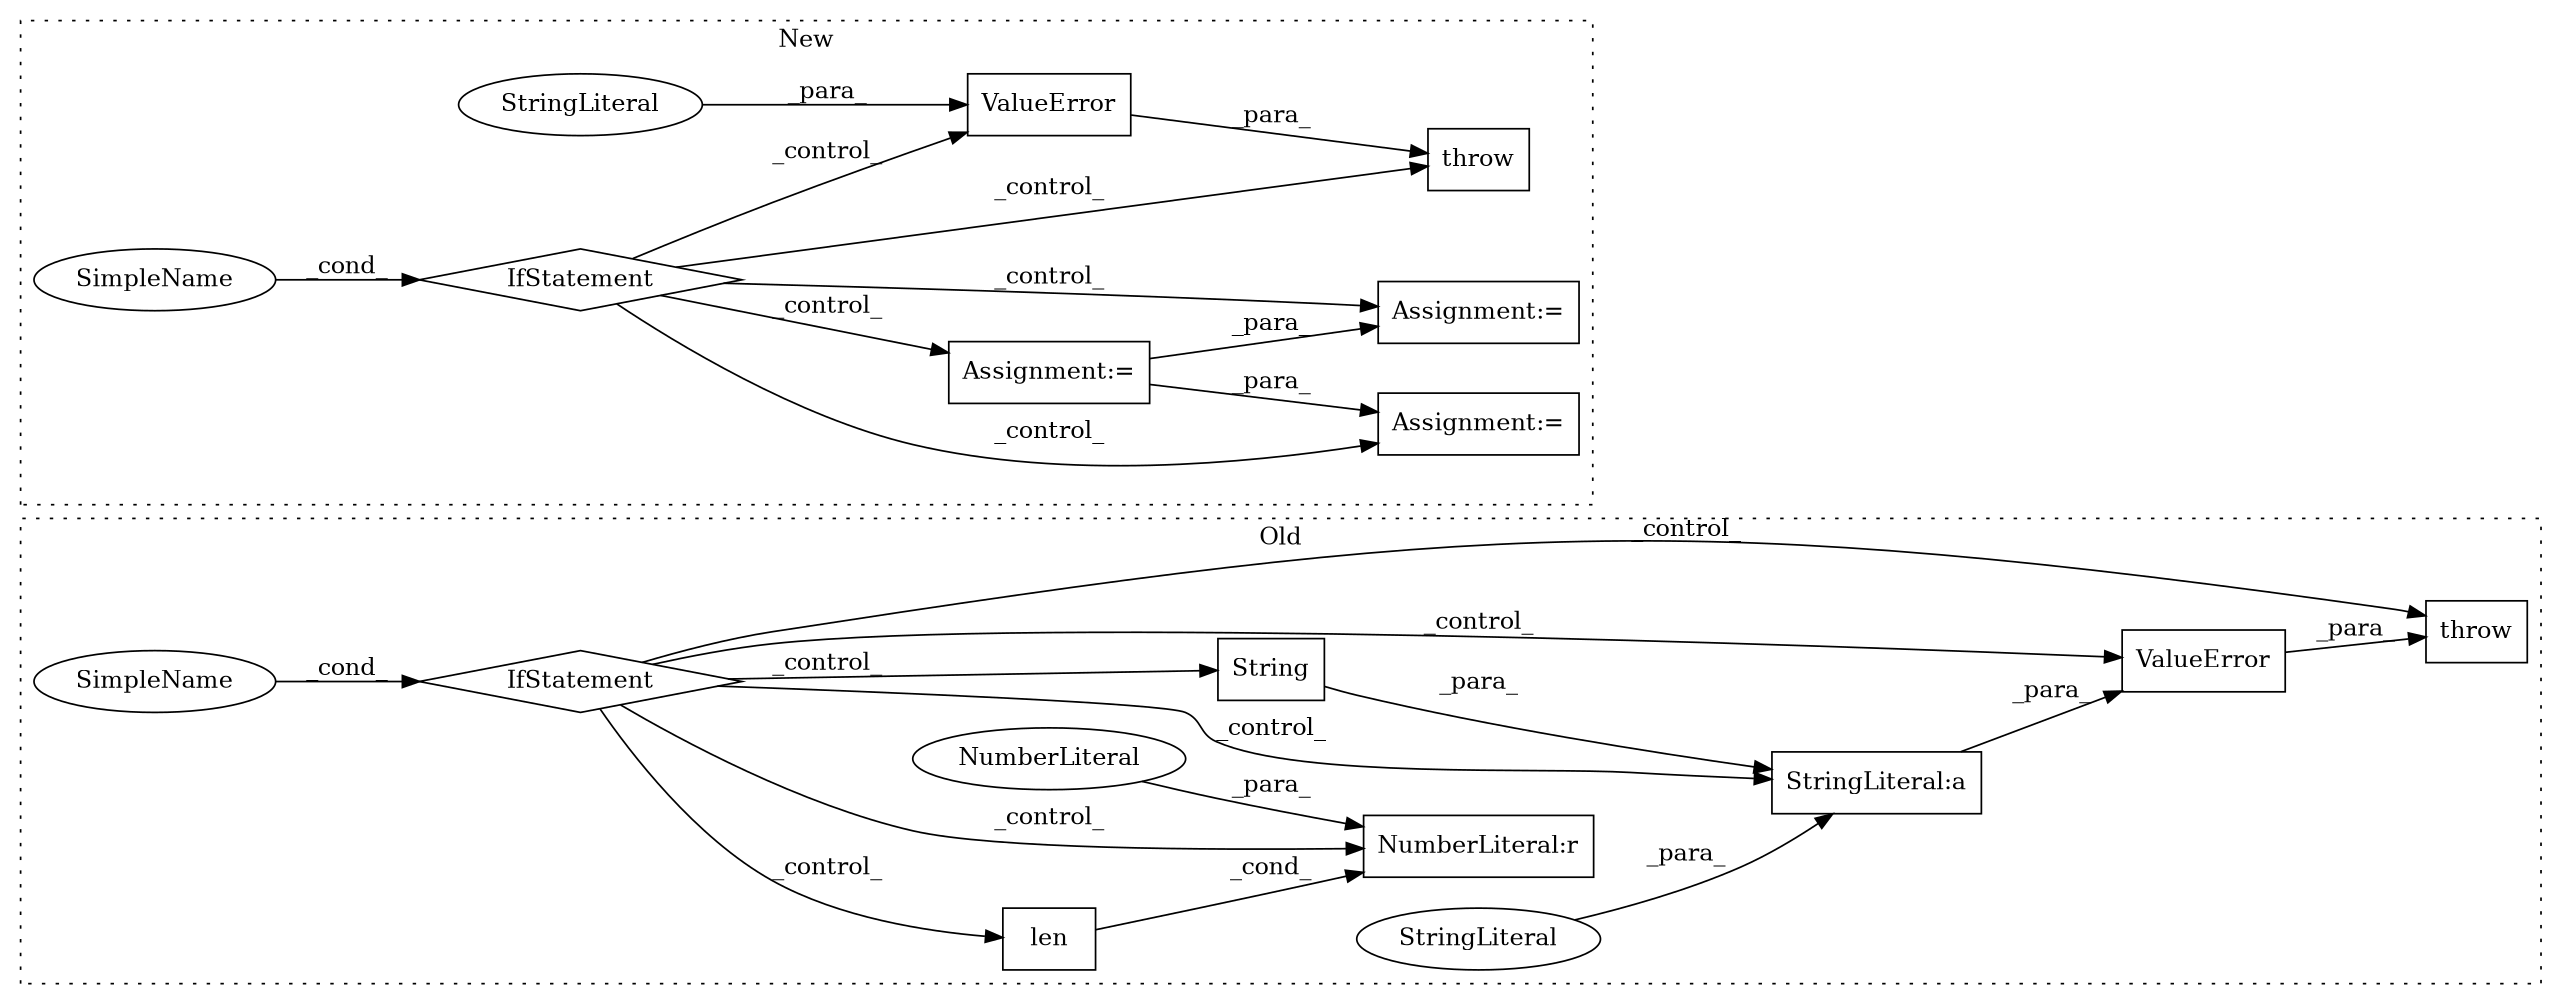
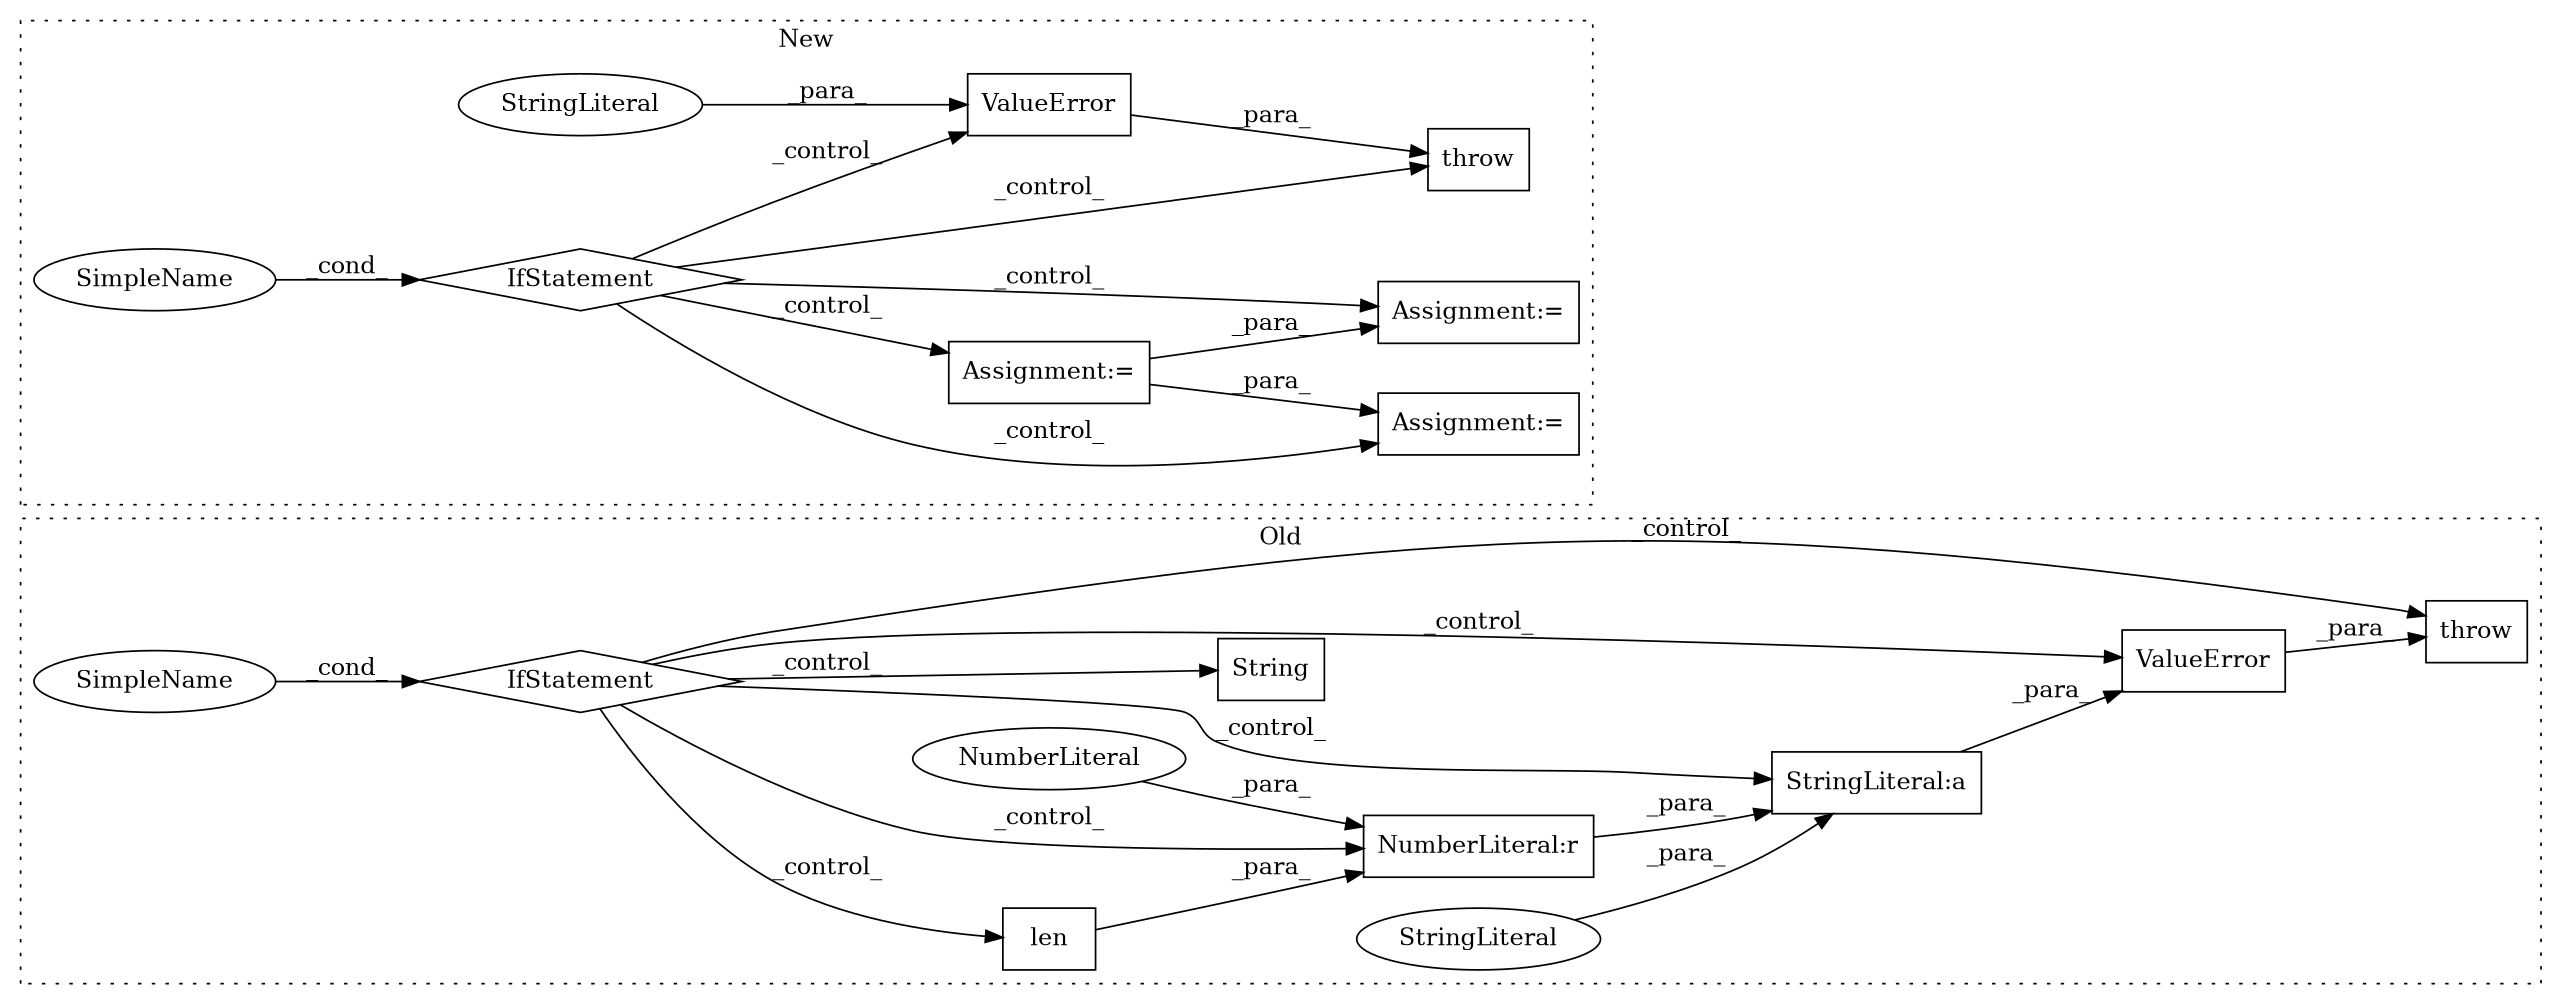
(1538, 732) -> (1674, 828)
(1271, 868) -> (1271, 868)
